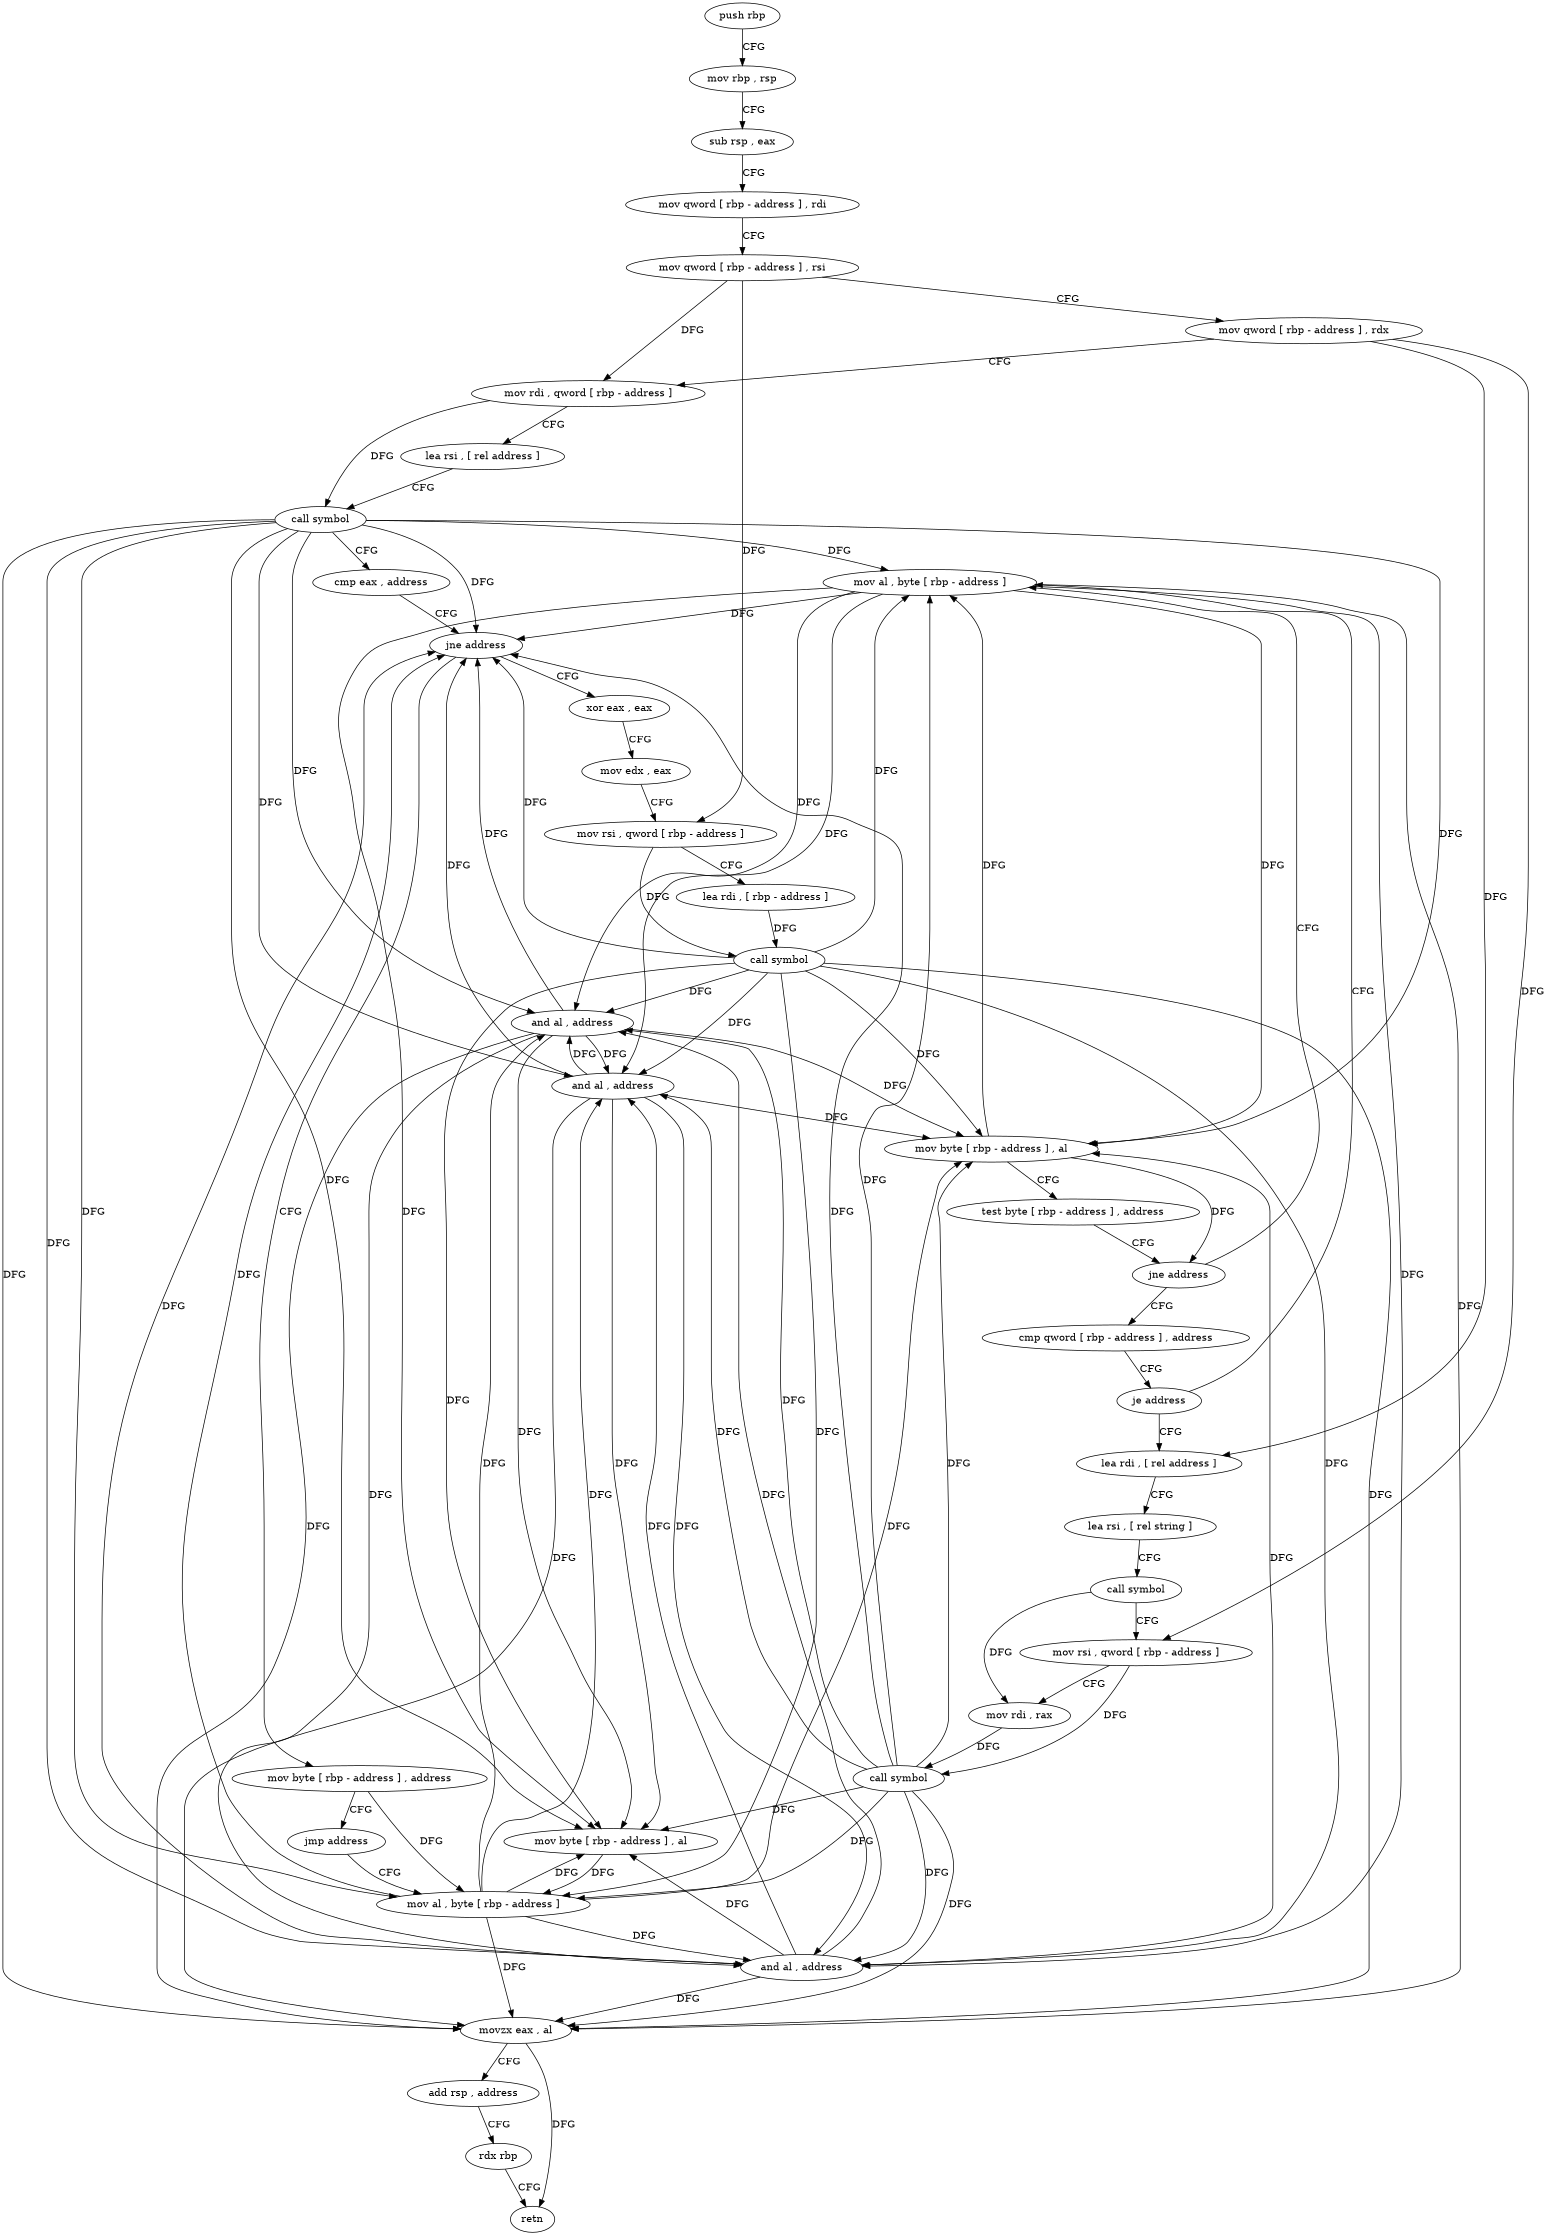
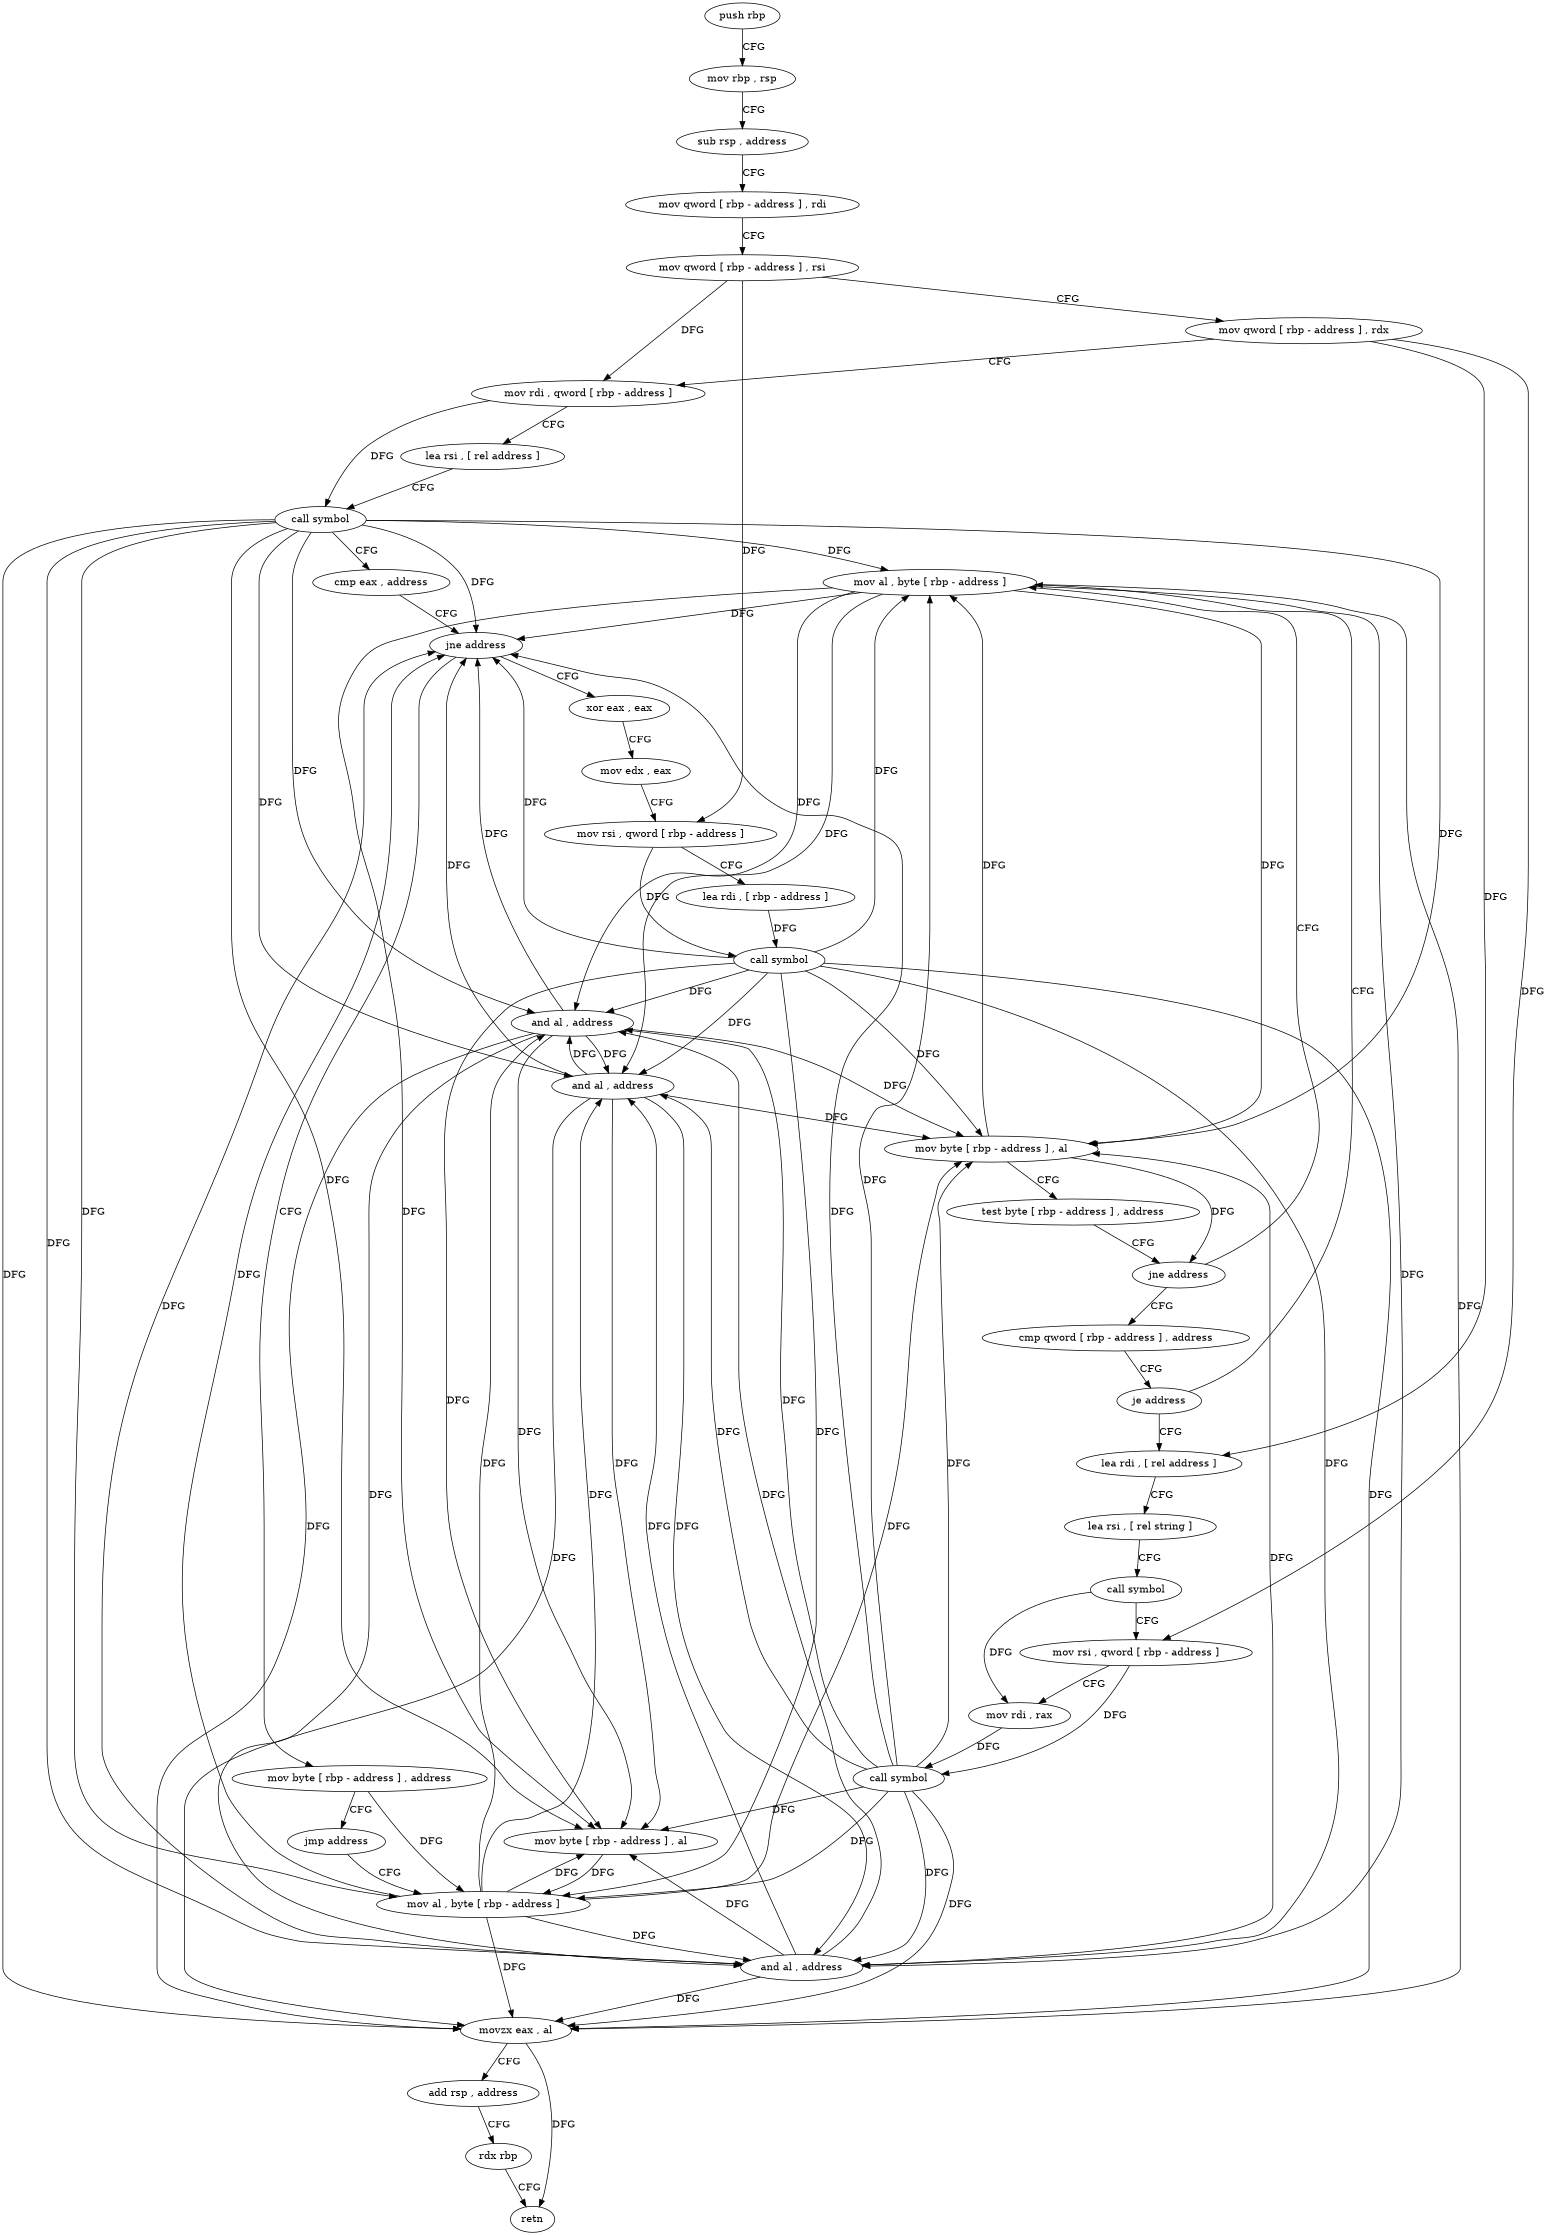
(742, 142) -> (742, 142)
